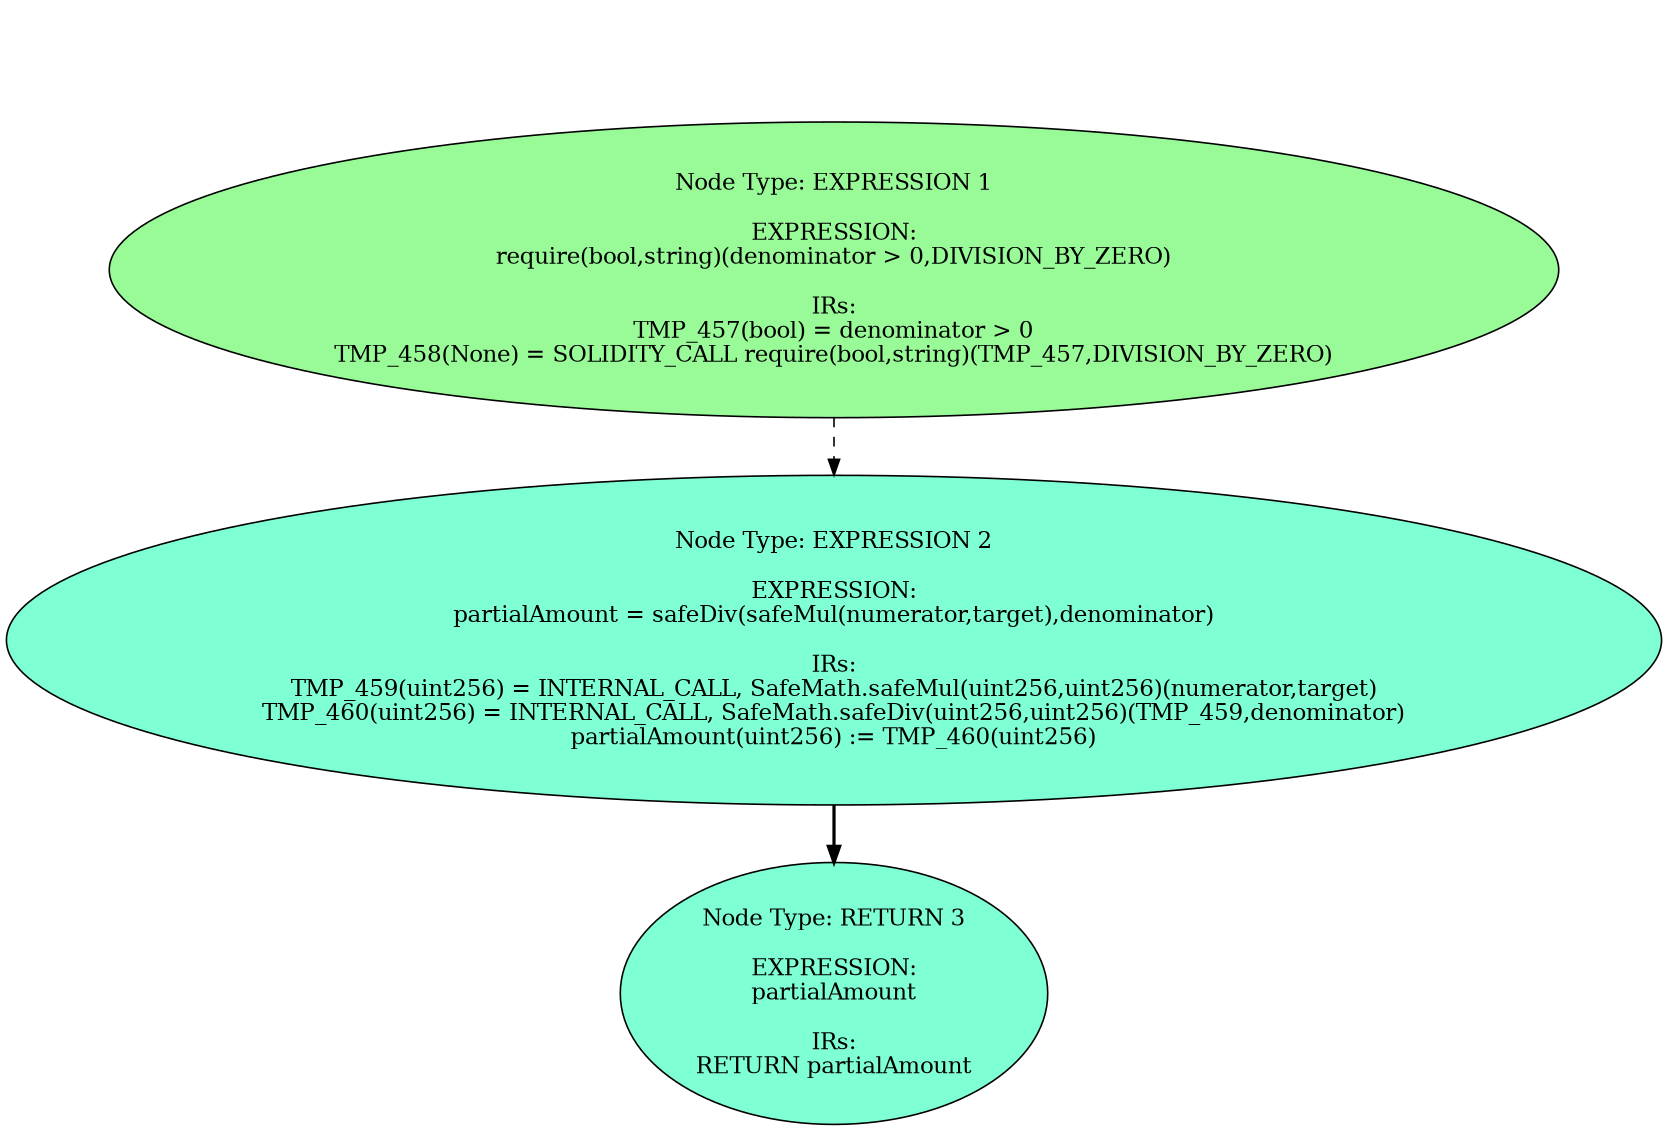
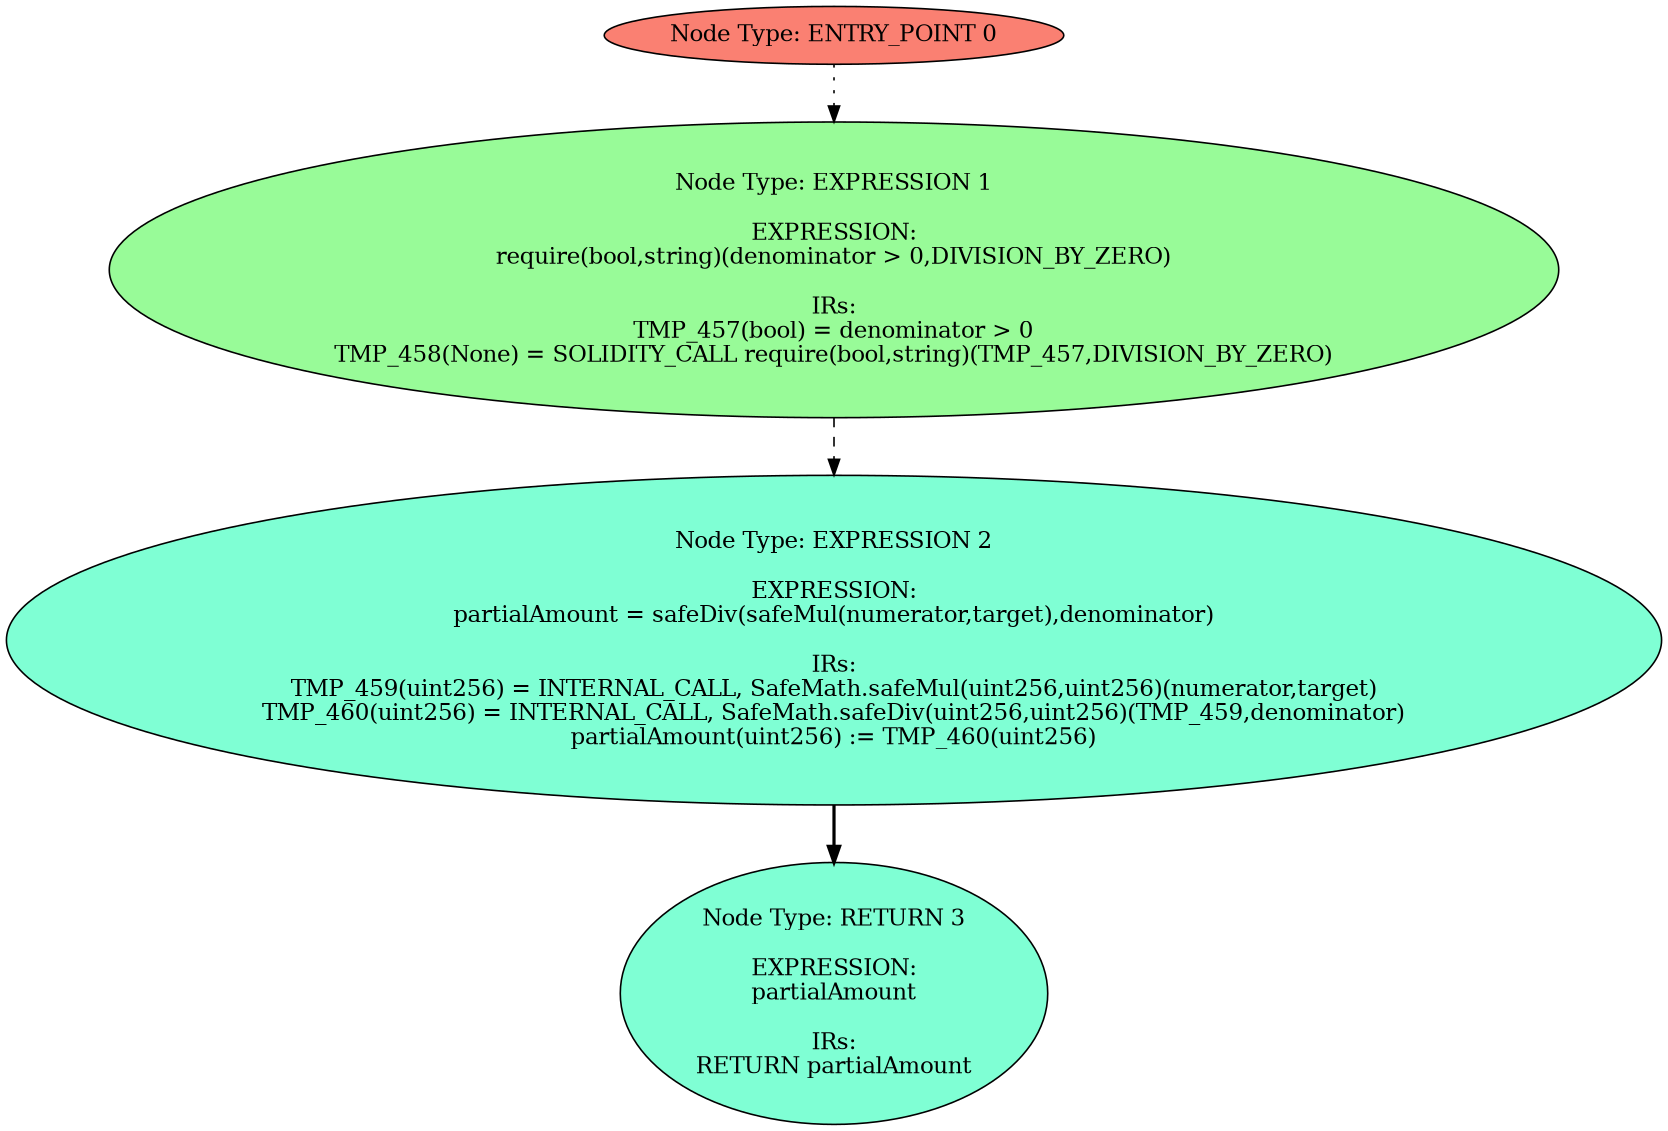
none -> (834, 35)
